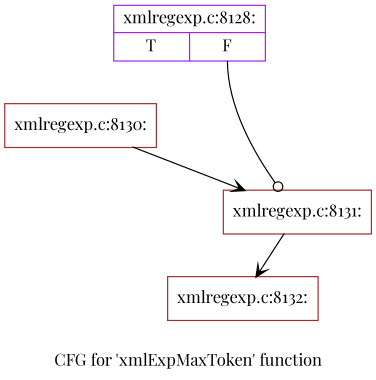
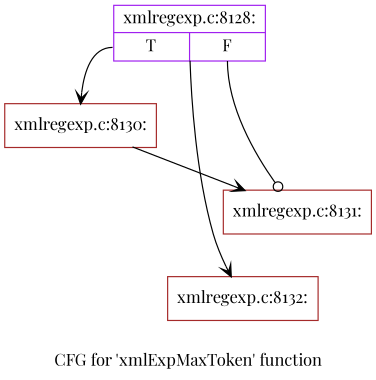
none -> (90, 64)
(273, 250) -> (198, 160)
